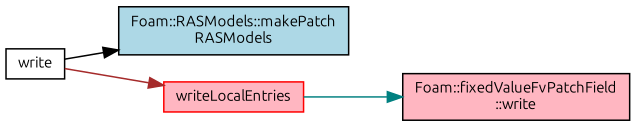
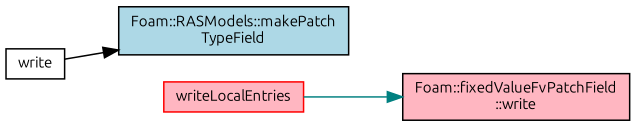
(234, 31) -> (234, 31)
(107, 76) -> none
